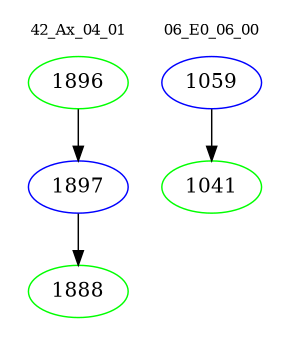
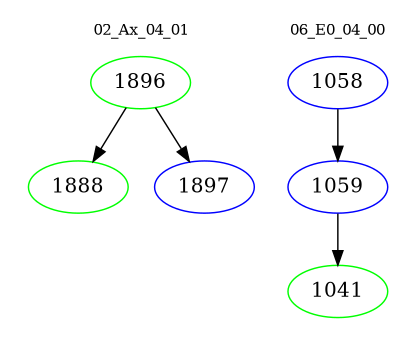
(78, 31) -> (141, 31)
(212, 31) -> (338, 31)
none -> (338, 83)
(78, 232) -> (114, 128)
